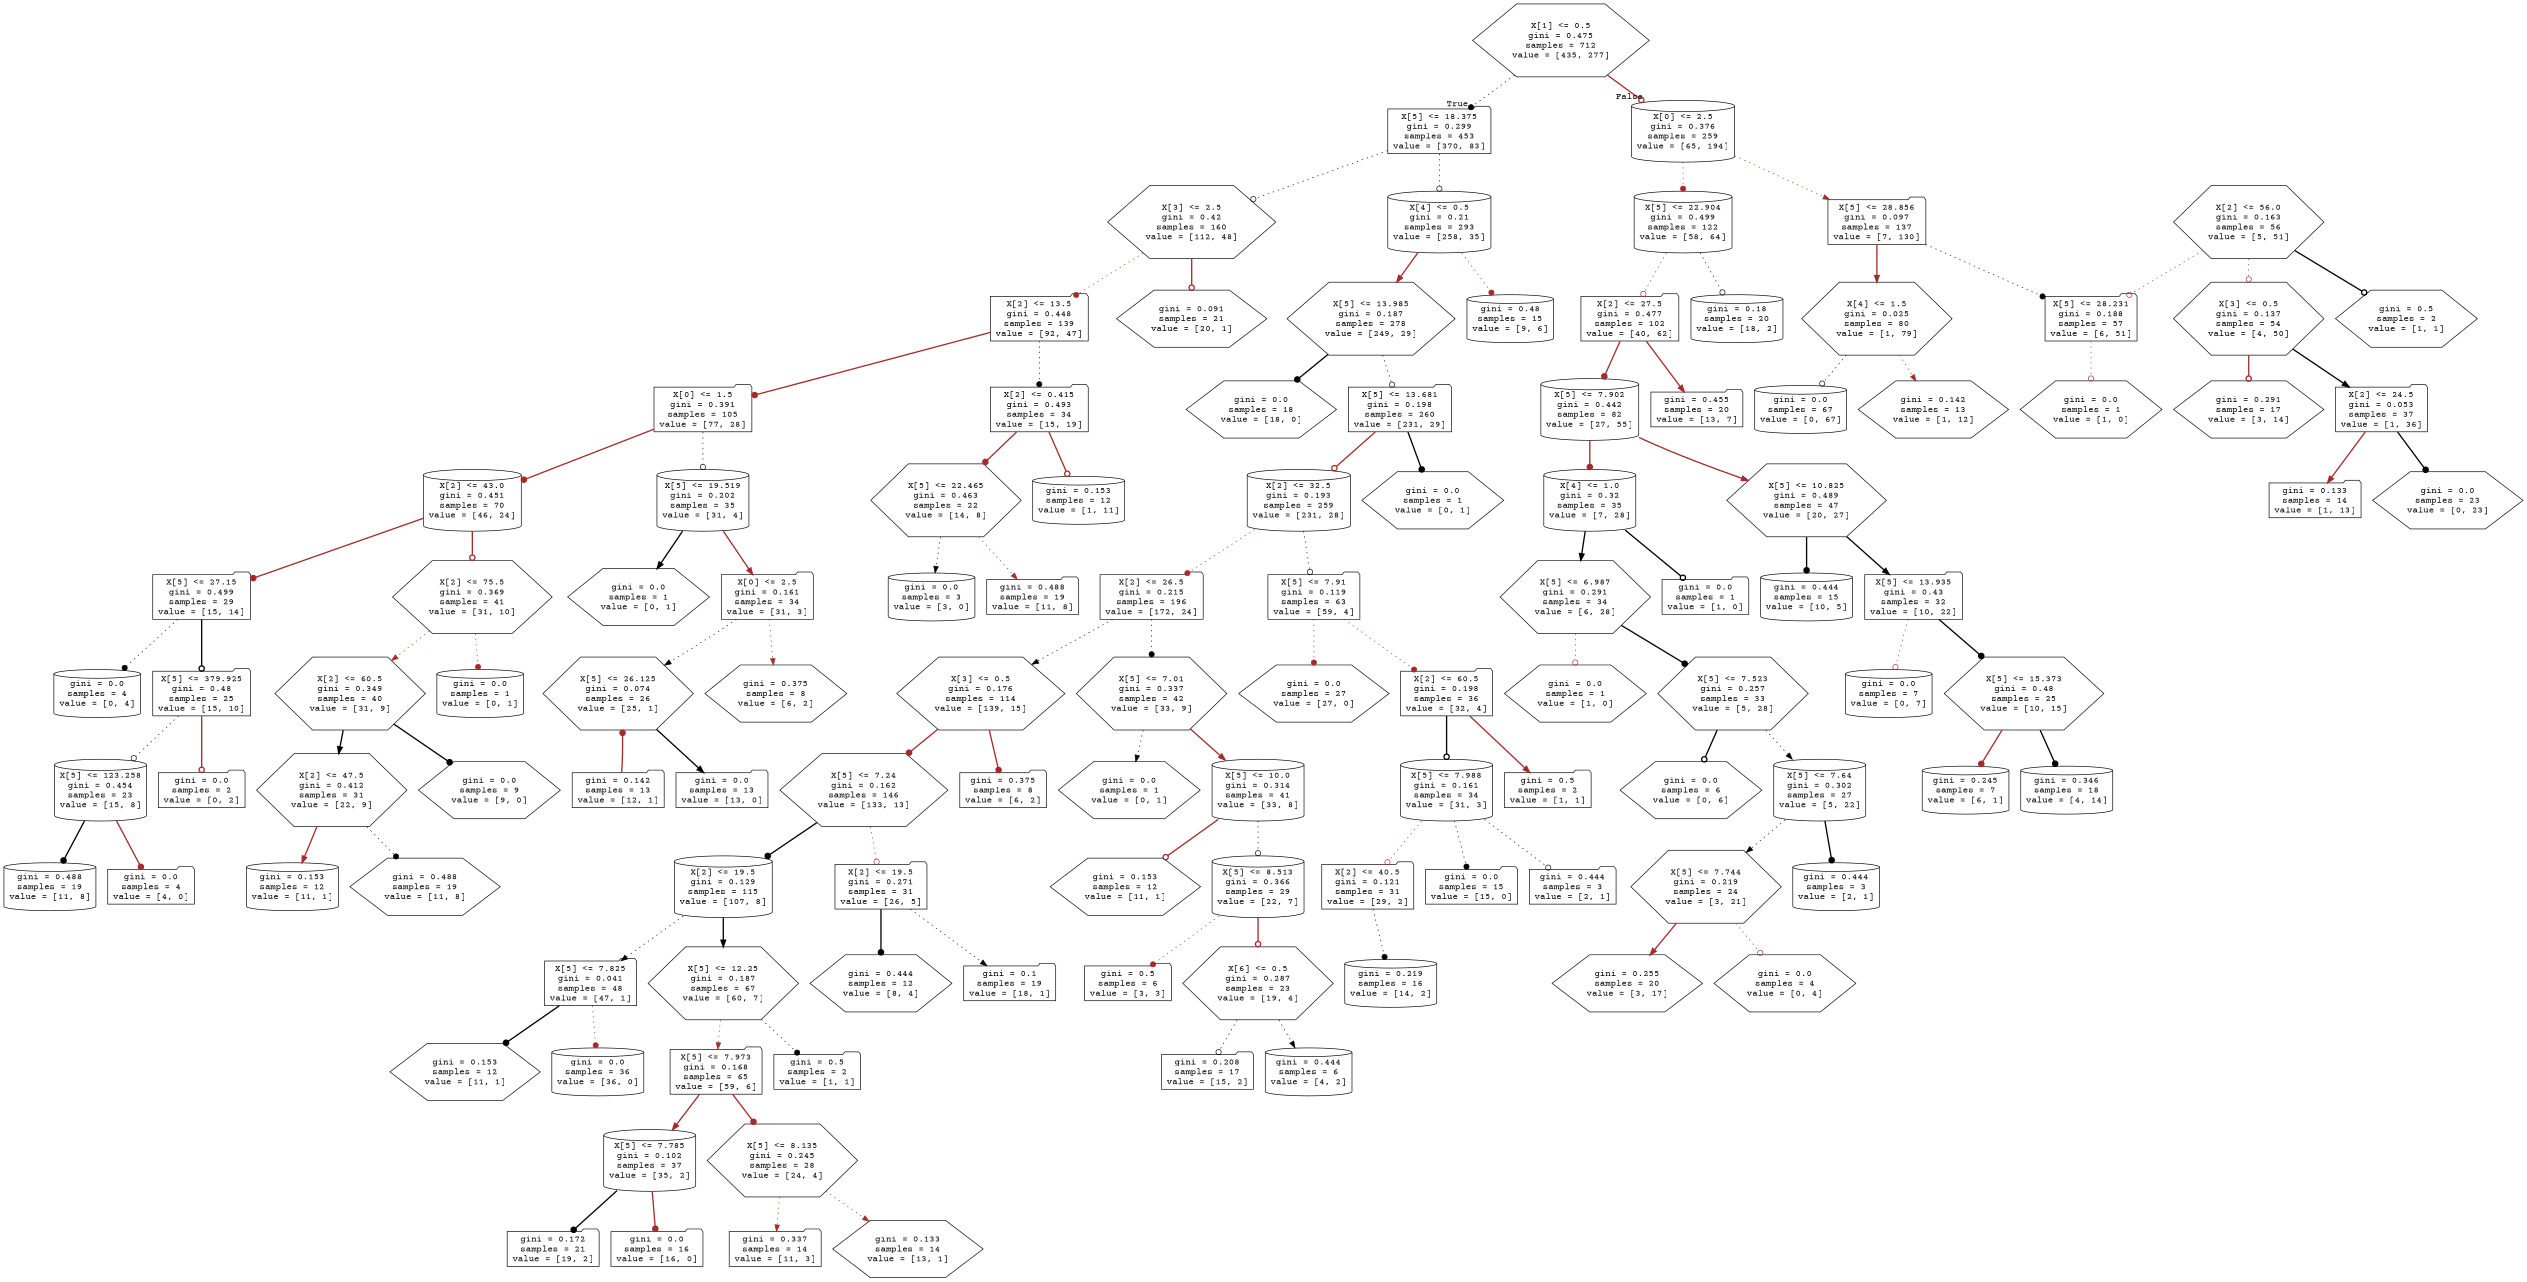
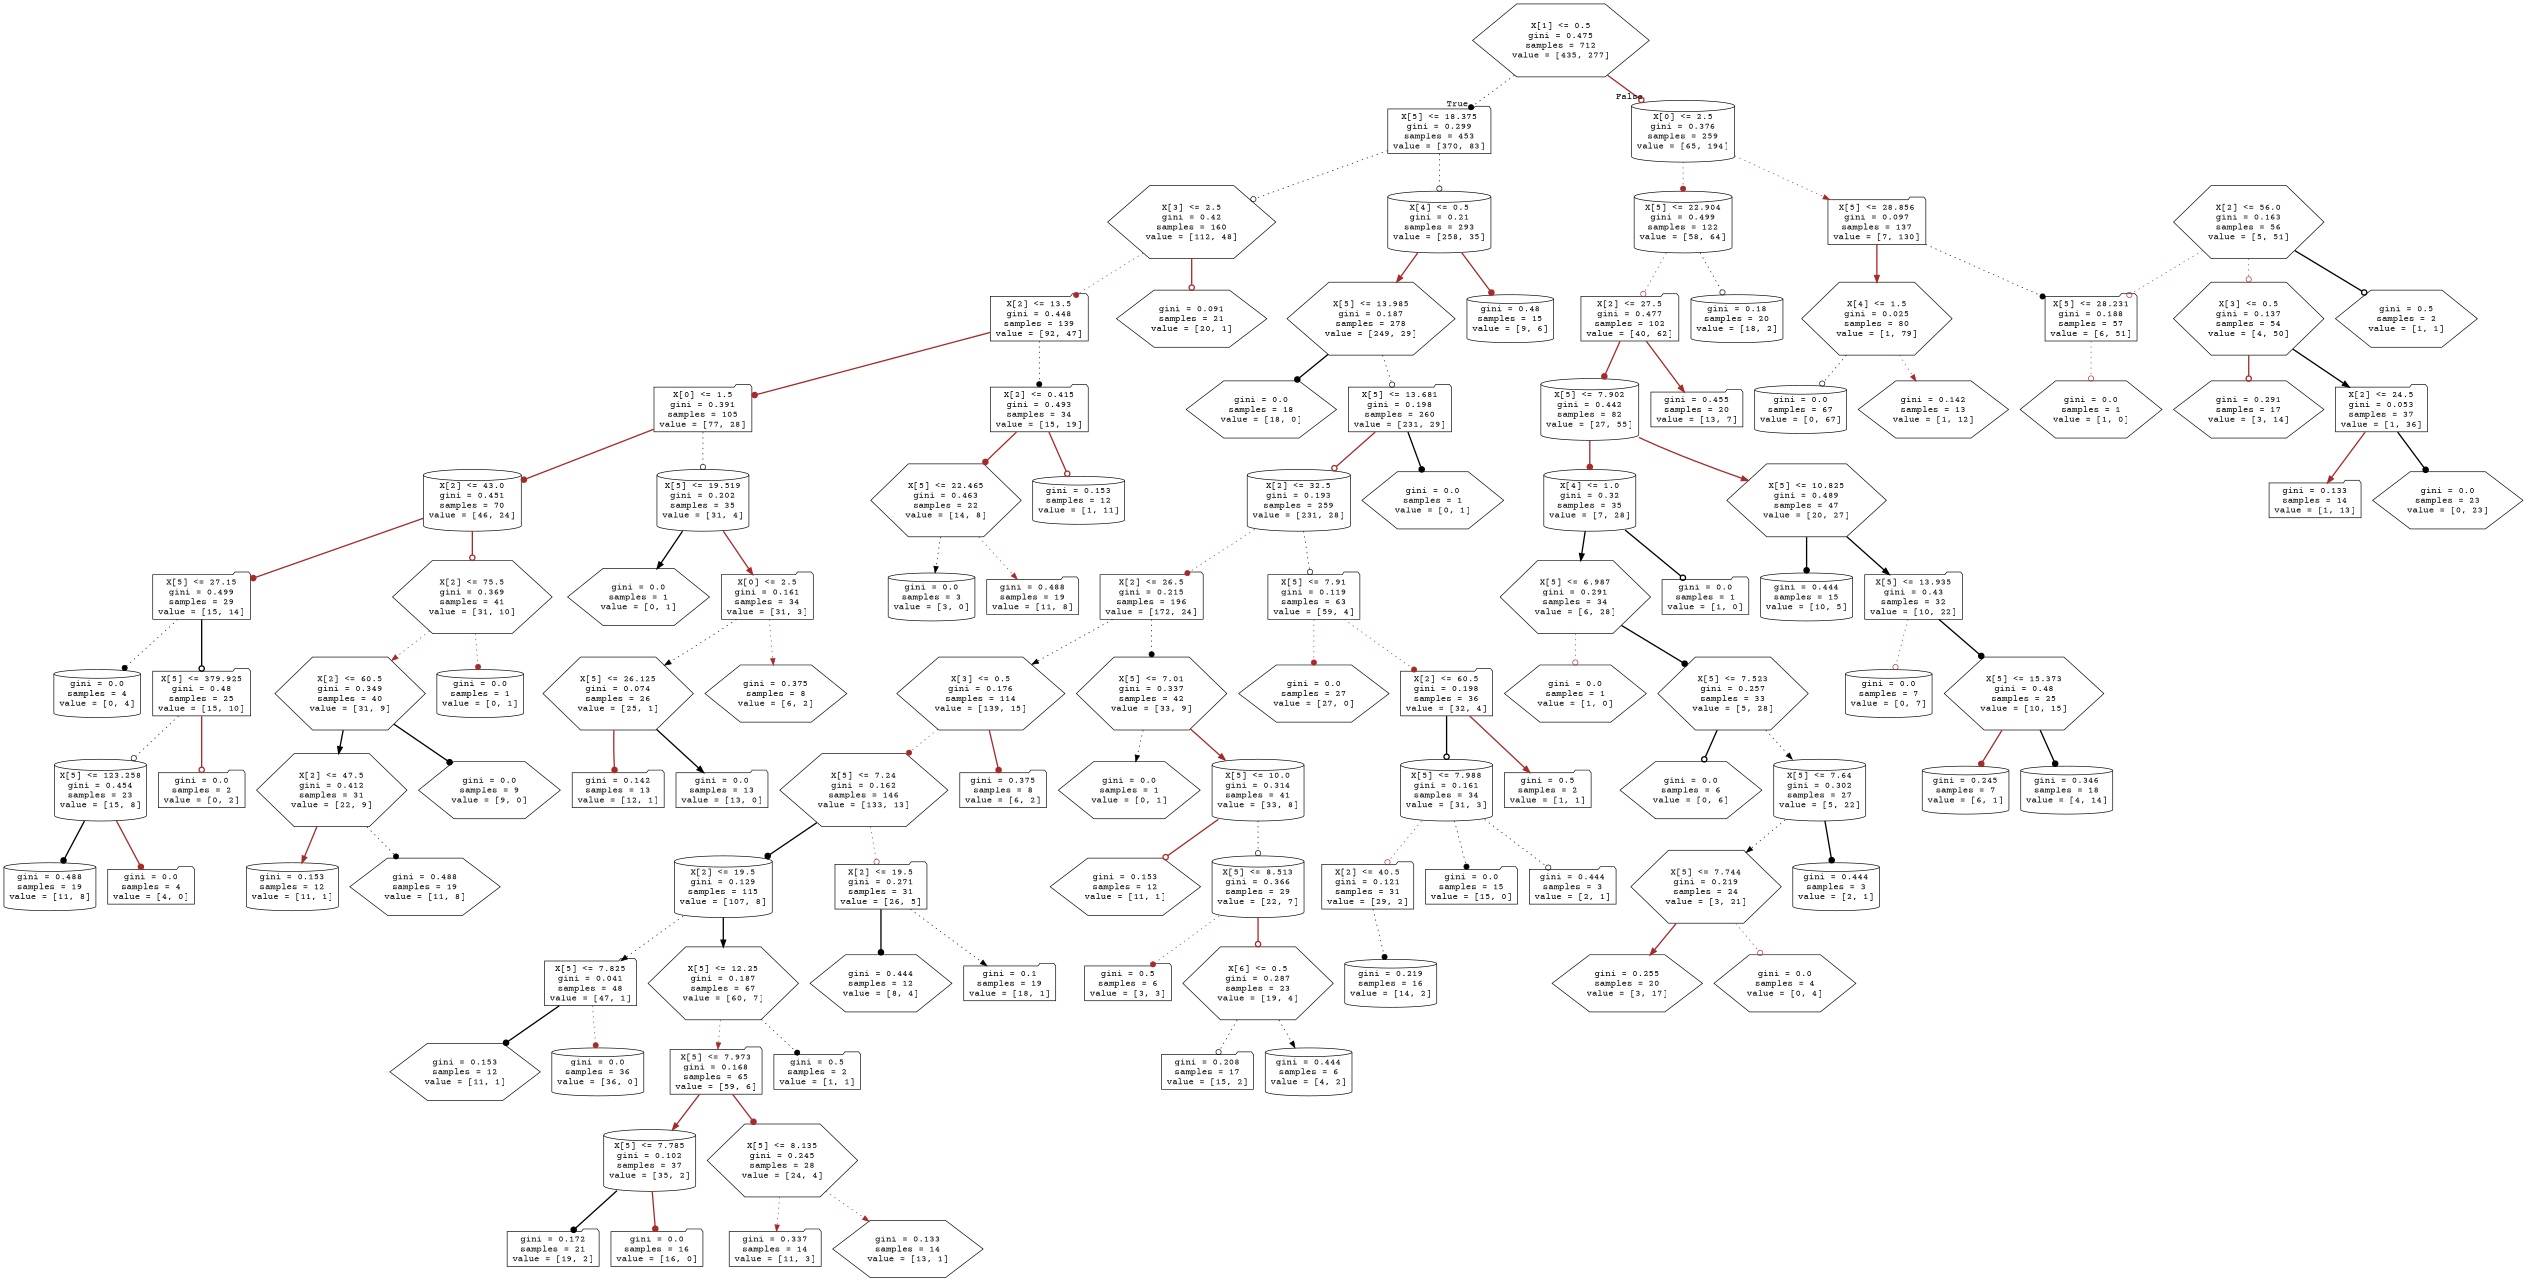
(1476, 272) -> (1476, 272)
(925, 740) -> (925, 740)
(622, 754) -> (614, 749)
